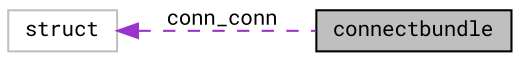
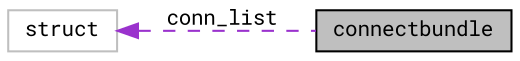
(217, 20) -> (217, 20)
